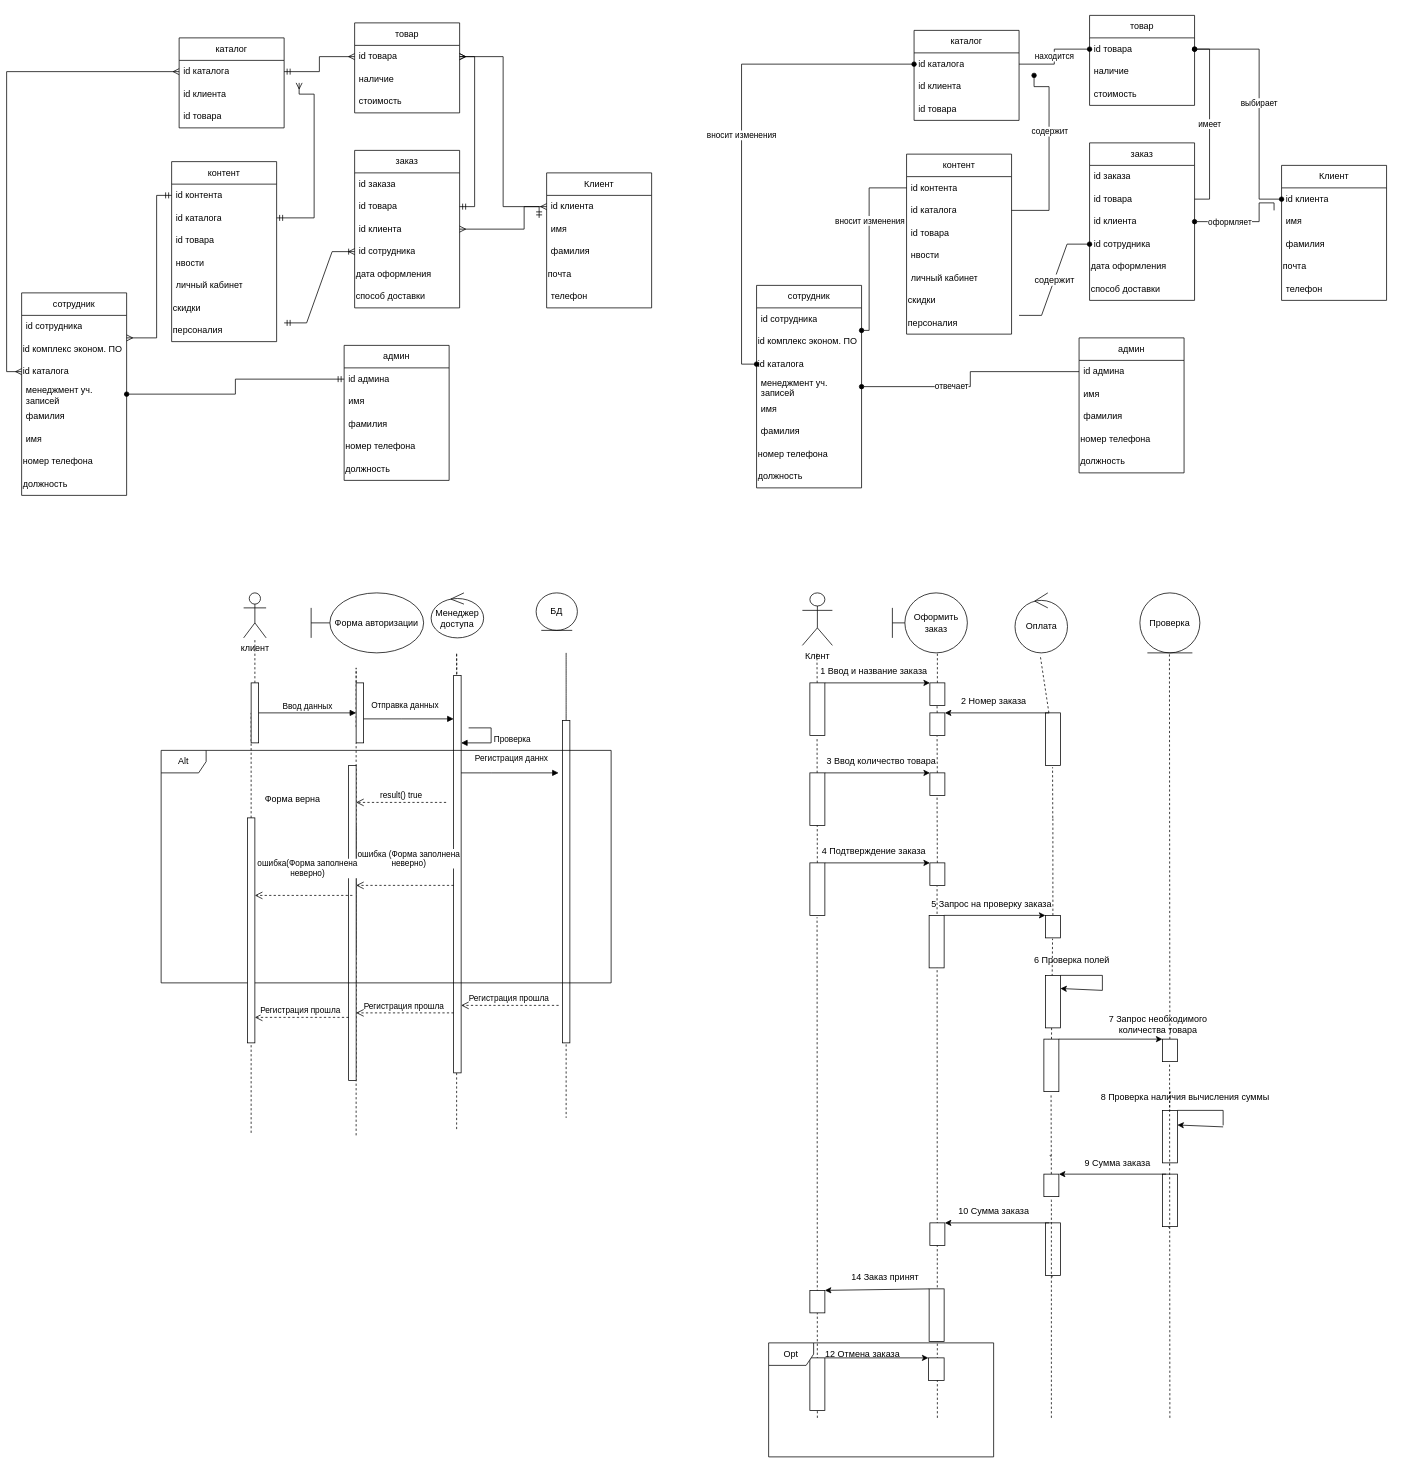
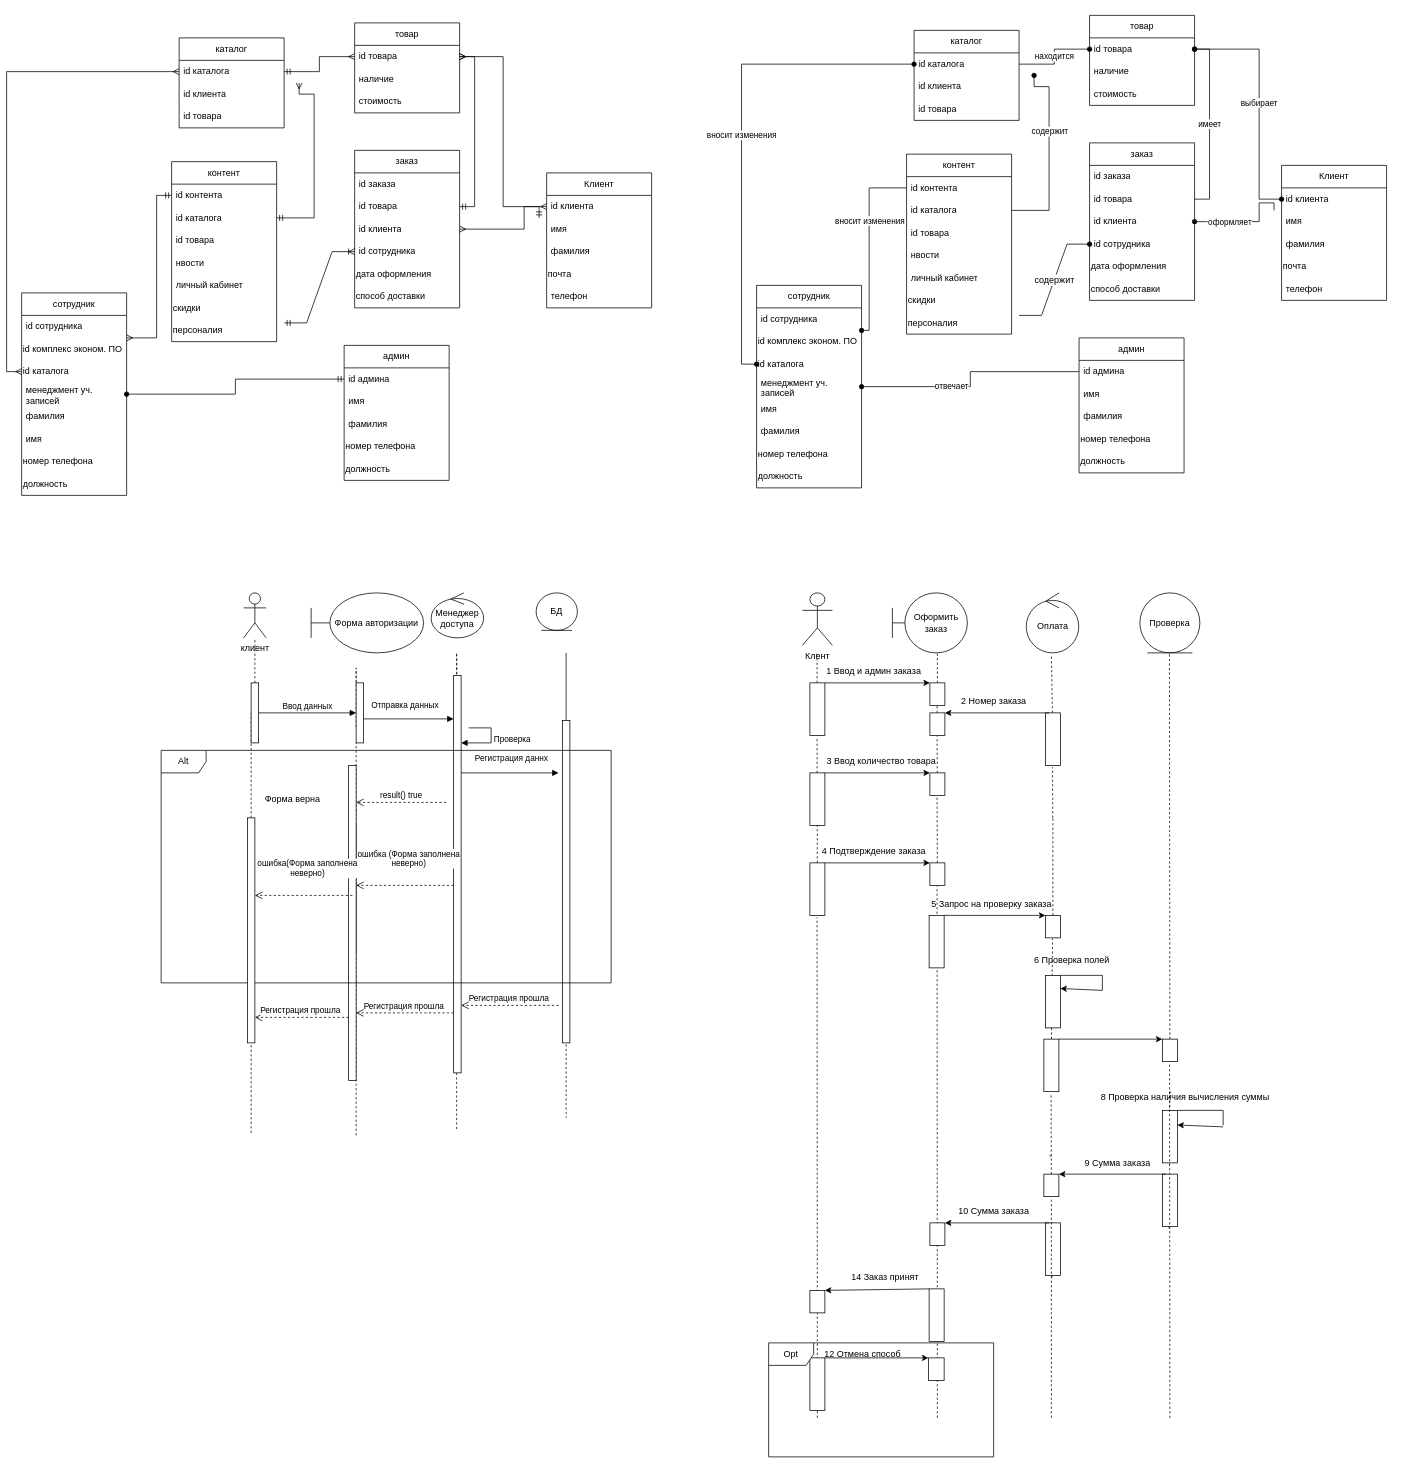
(1041, 623) -> (1052, 623)
(874, 672) -> (874, 672)
(1158, 1024) -> none
(863, 1354) -> (863, 1354)
